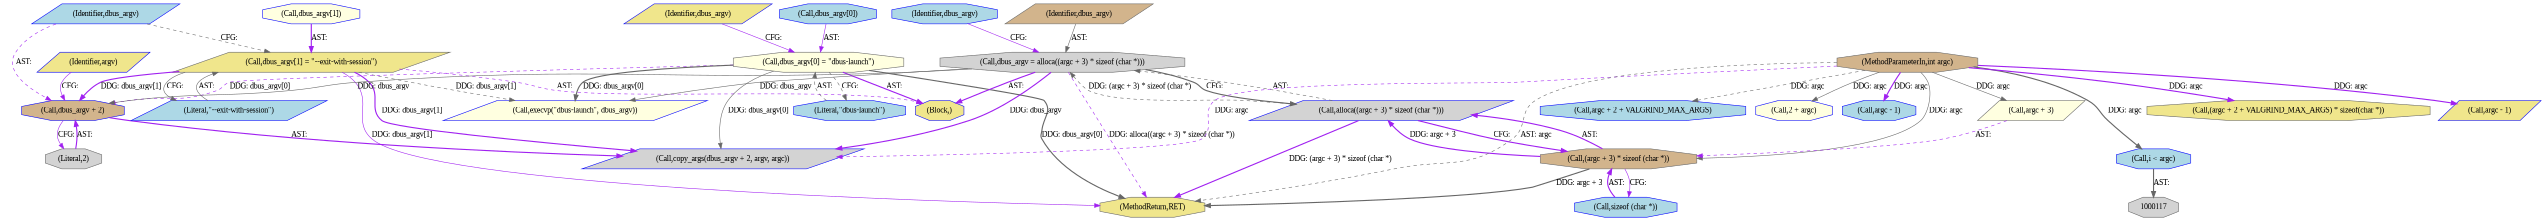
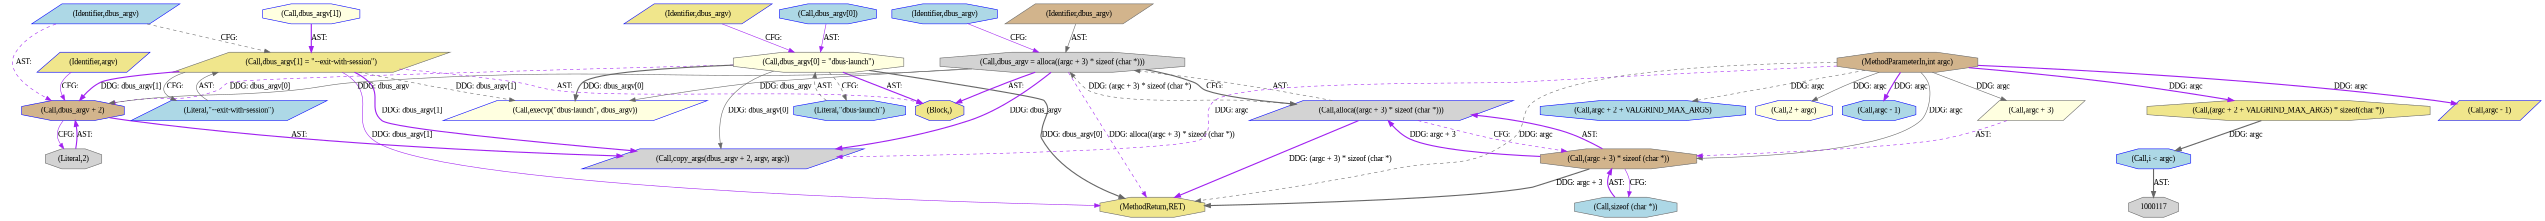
(2064, 89) -> (2221, 135)
(1536, 135) -> (1536, 135)
(1489, 138) -> (1489, 138)
(1626, 207) -> (1626, 207)
